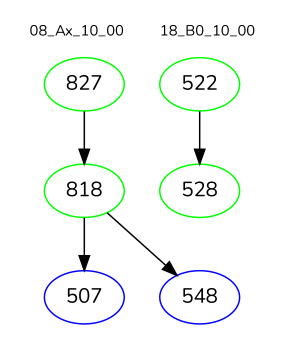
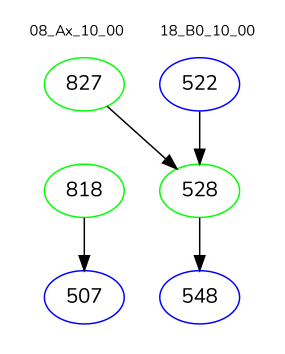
(200, 84) -> (200, 84)
(84, 130) -> (126, 123)
(126, 230) -> (200, 237)
